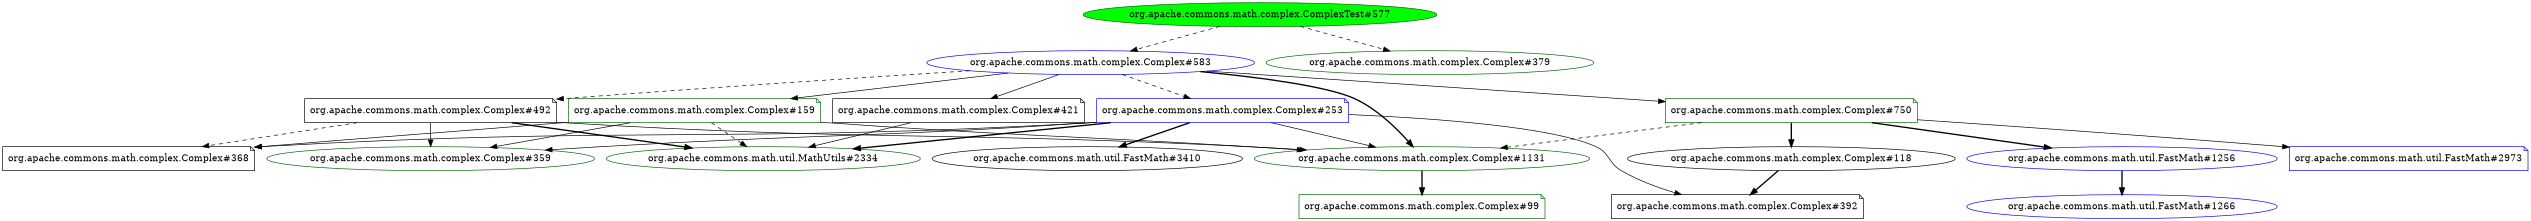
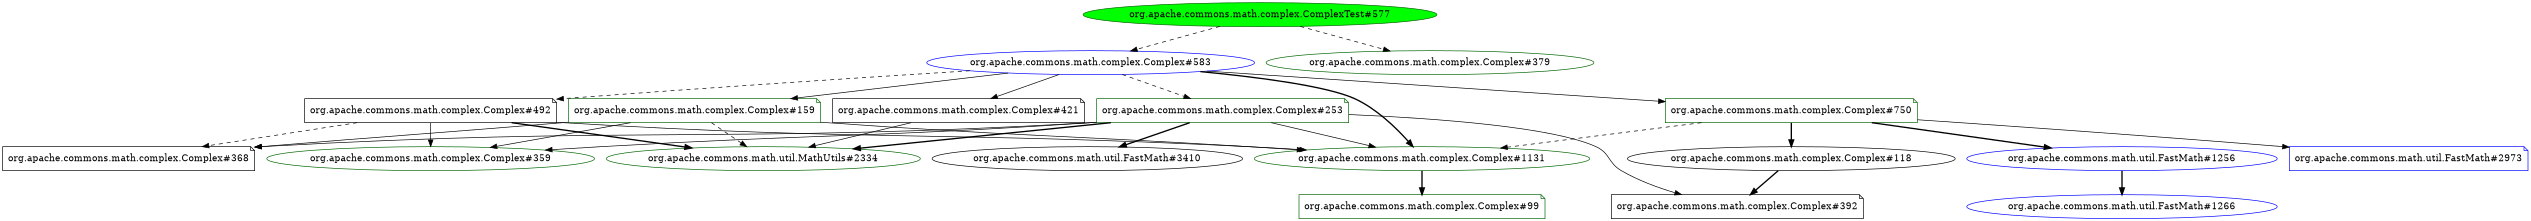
(1223, 111) -> (1223, 111)
